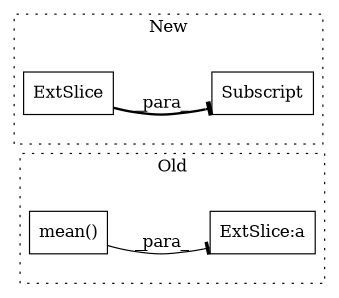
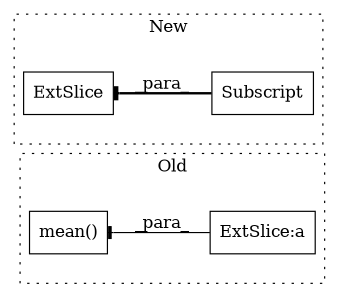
(160, 115) -> (166, 93)
(156, 254) -> (162, 233)
